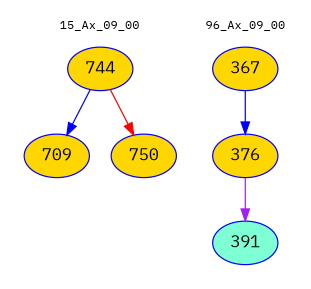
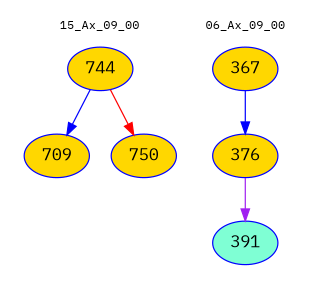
(246, 26) -> (246, 26)
